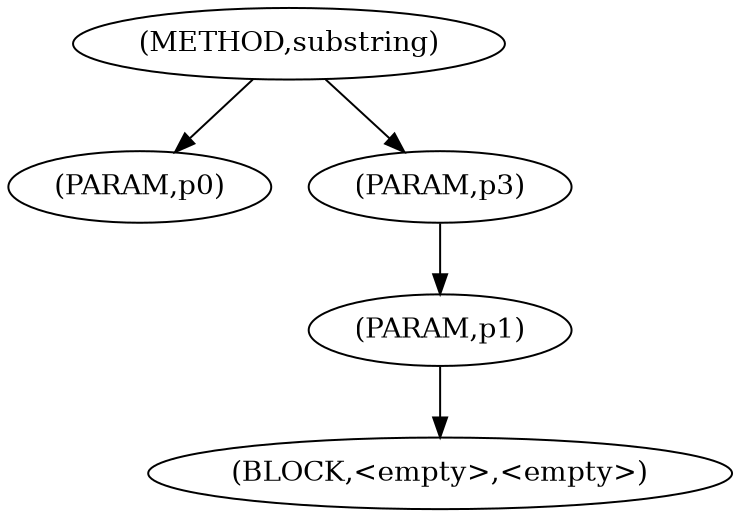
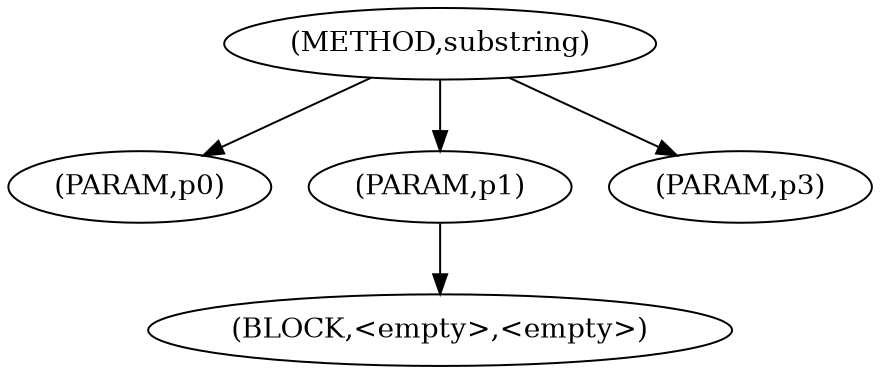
(440, 249) -> (440, 106)
